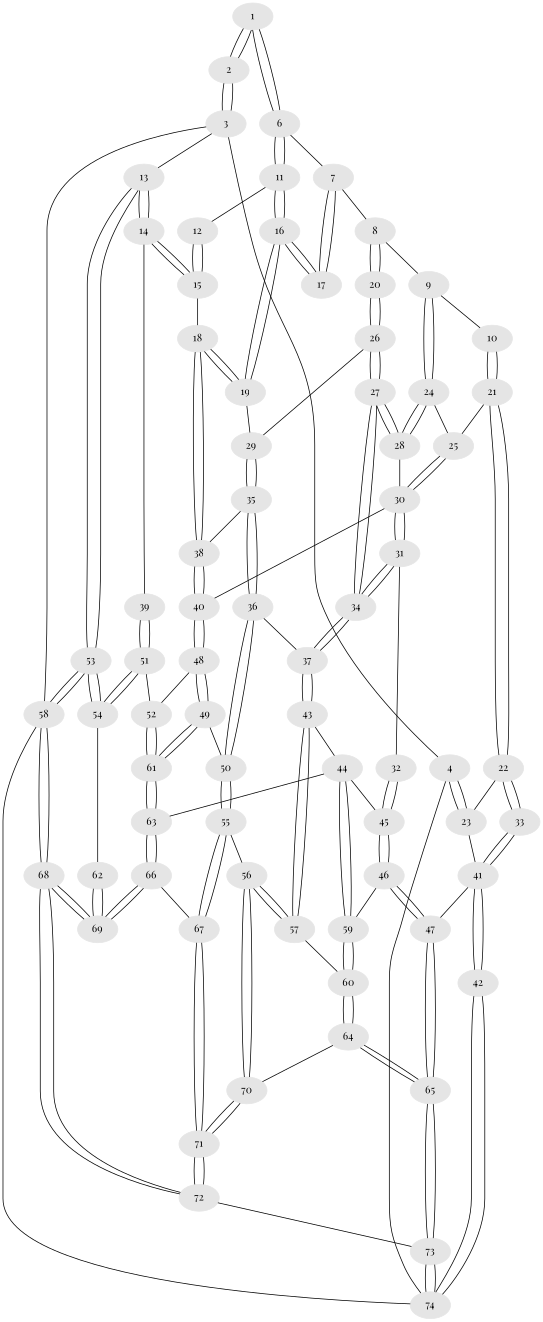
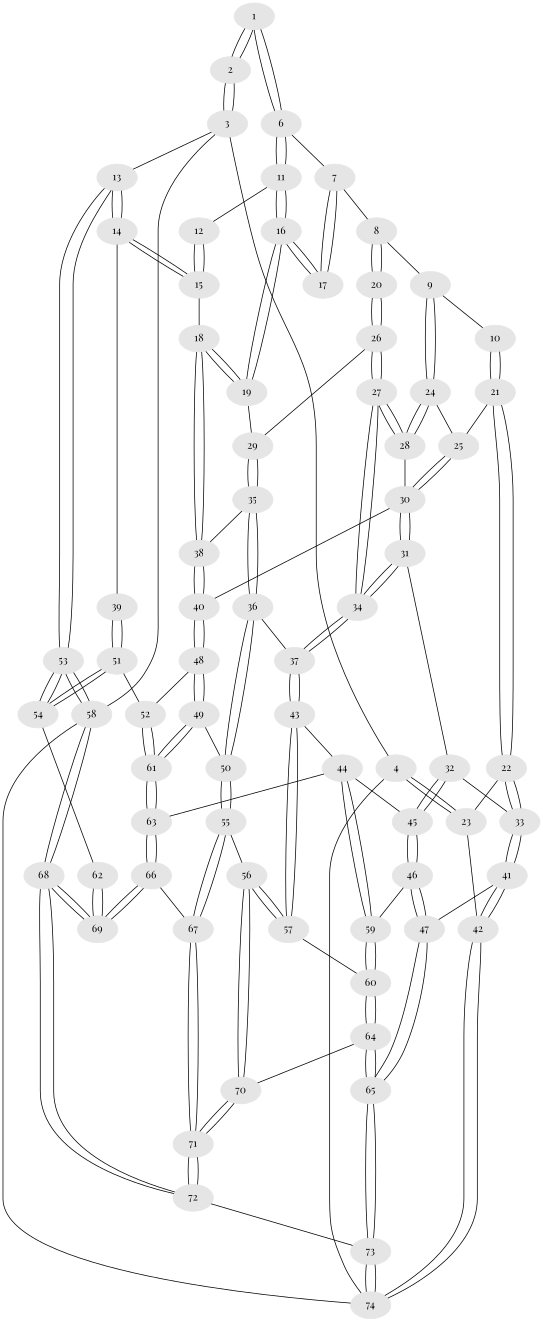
none -> (482, 793)
(472, 849) -> (472, 876)
